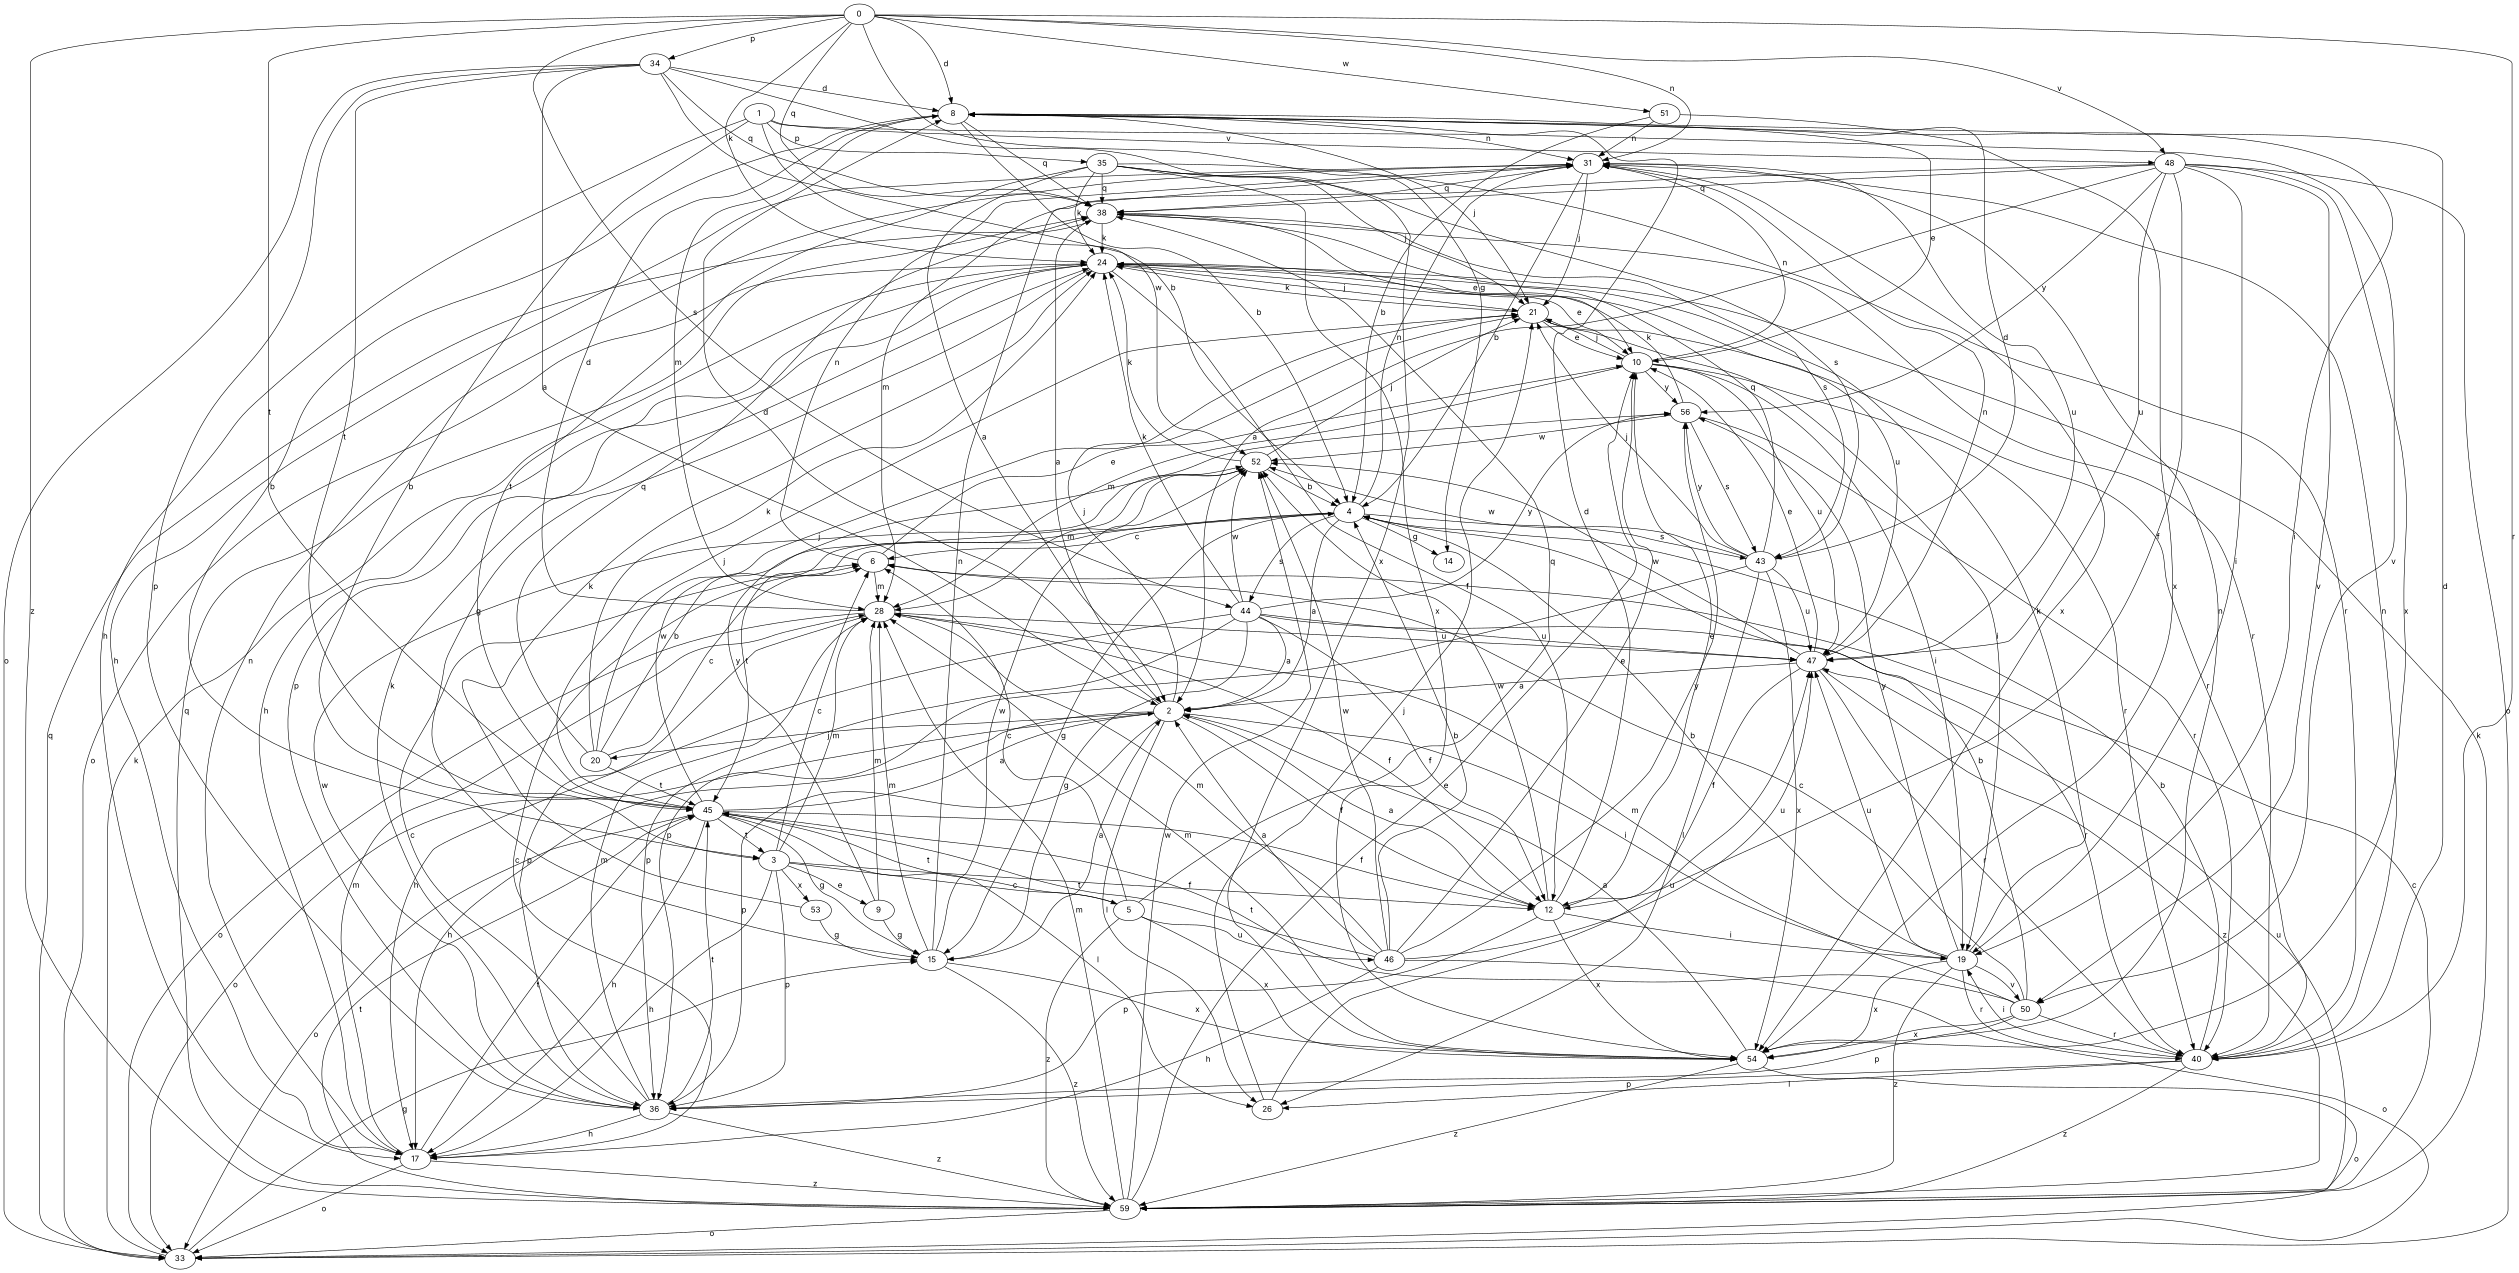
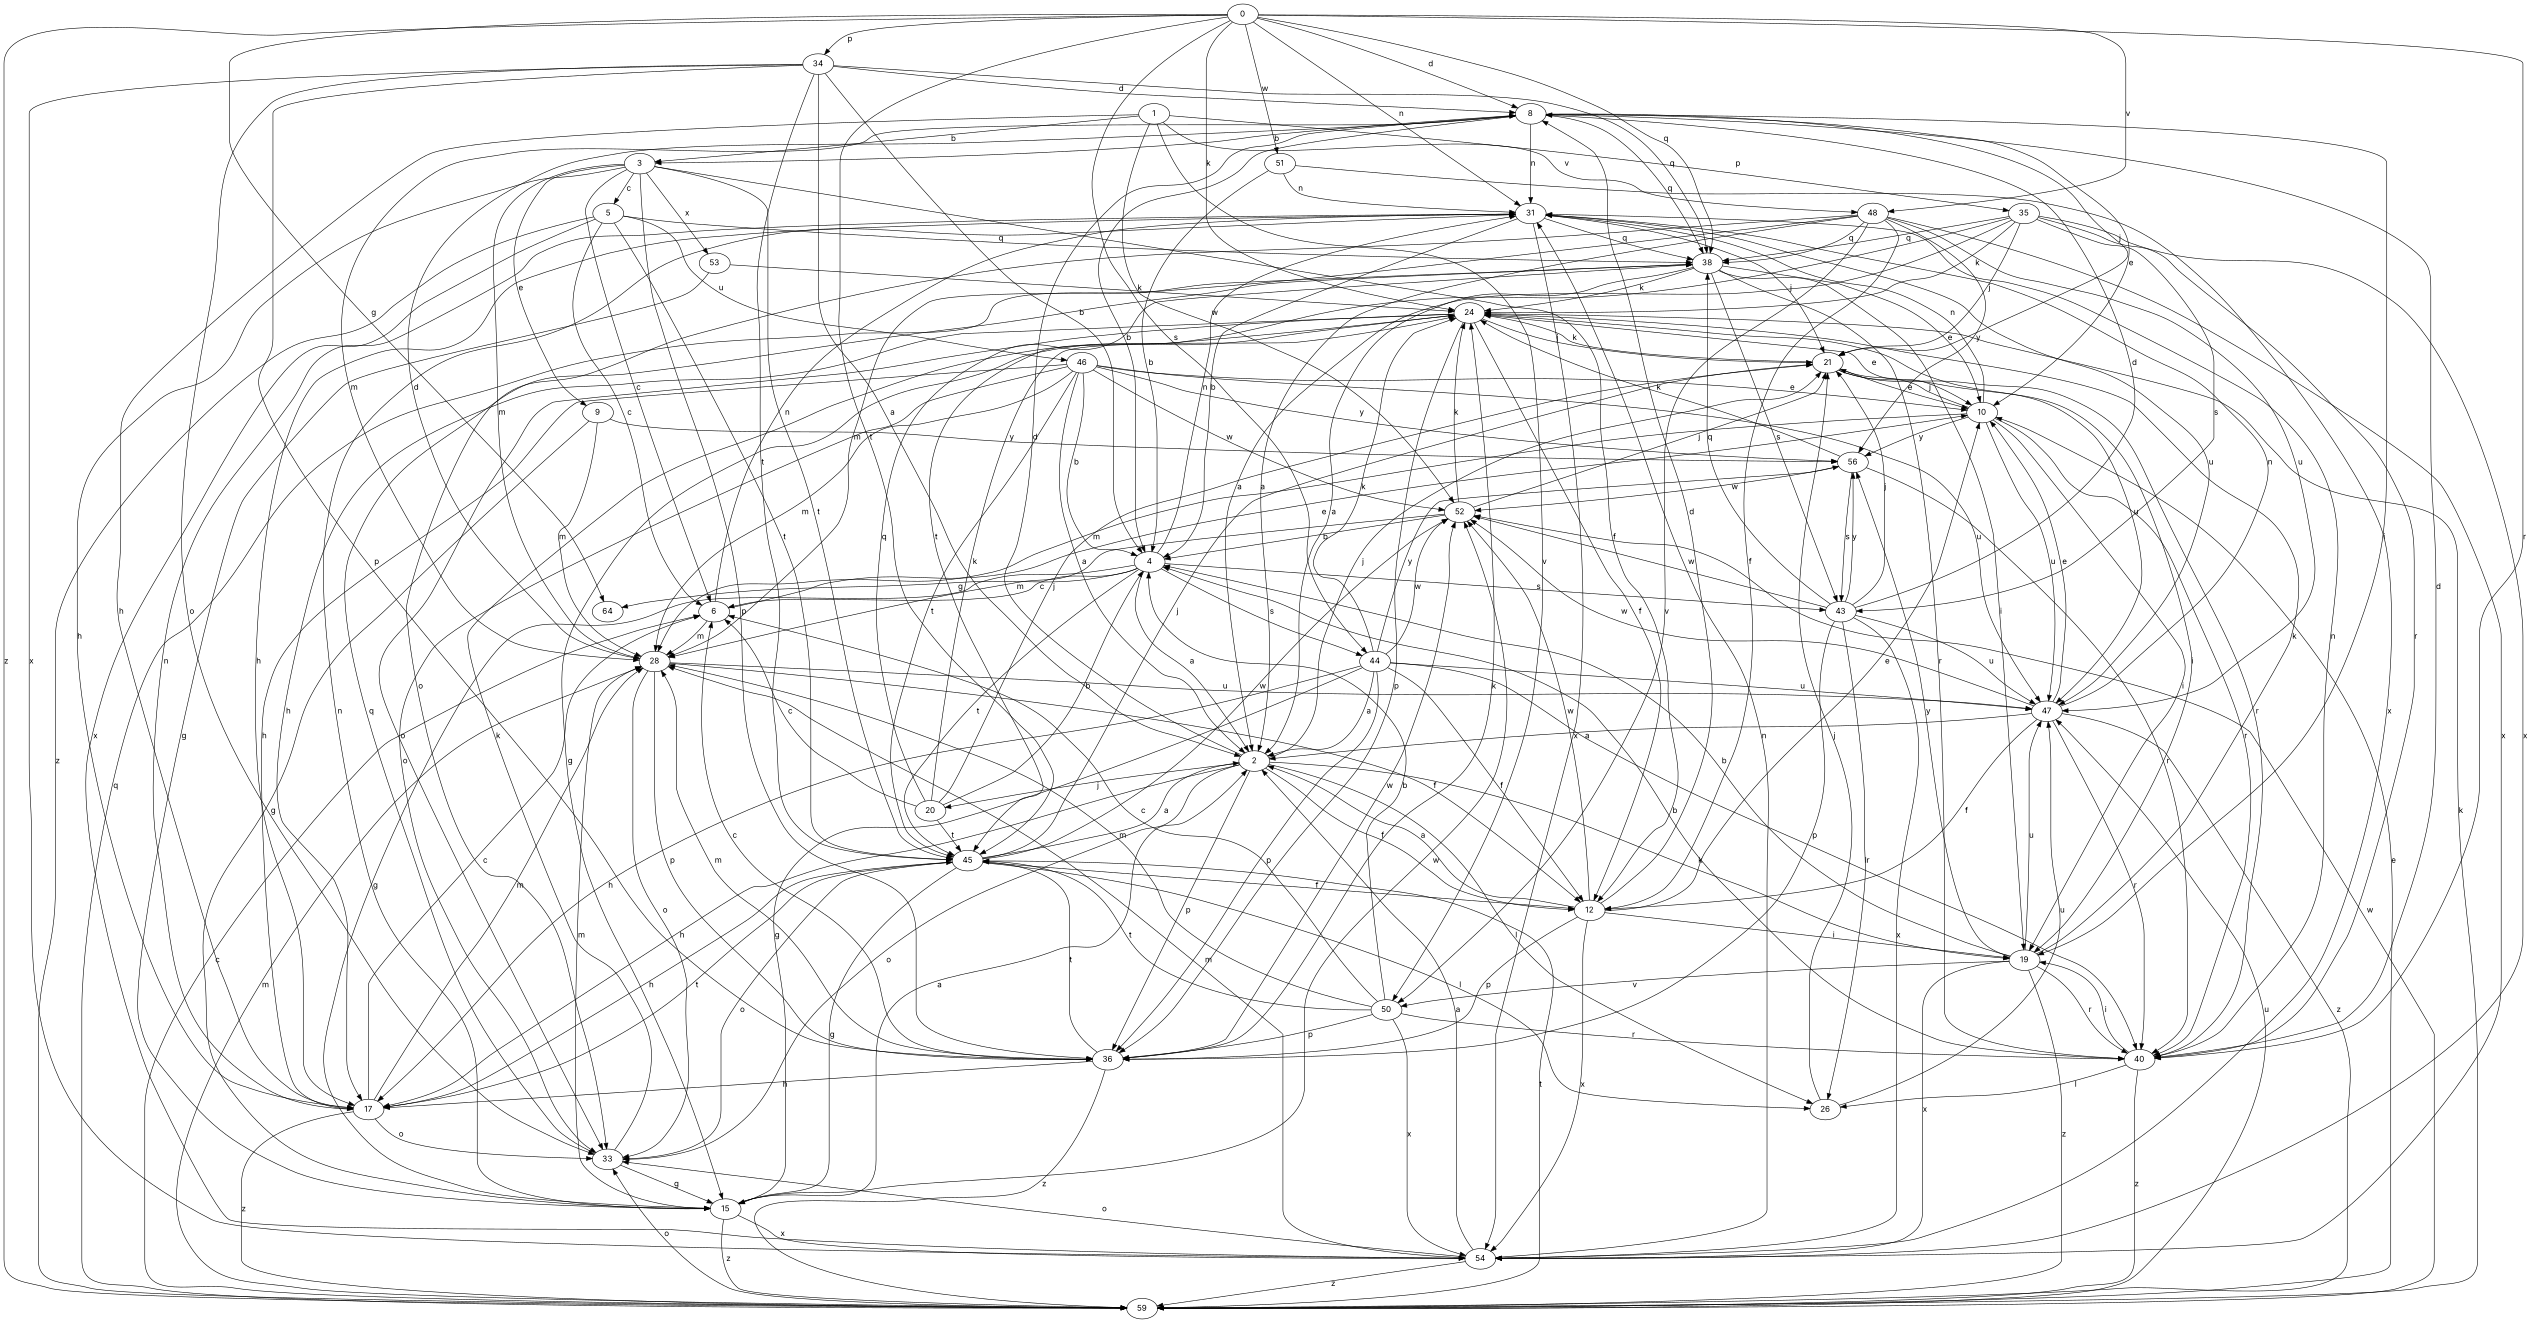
(1449, 562) -> (608, 612)
(2230, 586) -> (1992, 530)
(739, 834) -> (808, 490)
(1626, 836) -> (1701, 861)
(1429, 1087) -> none
